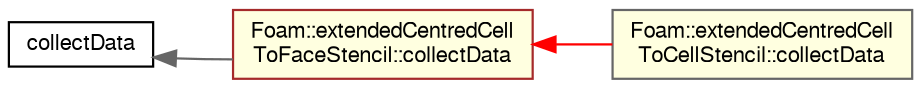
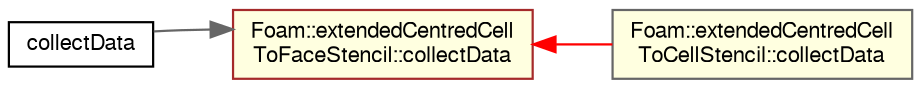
(205, 59) -> (182, 30)
